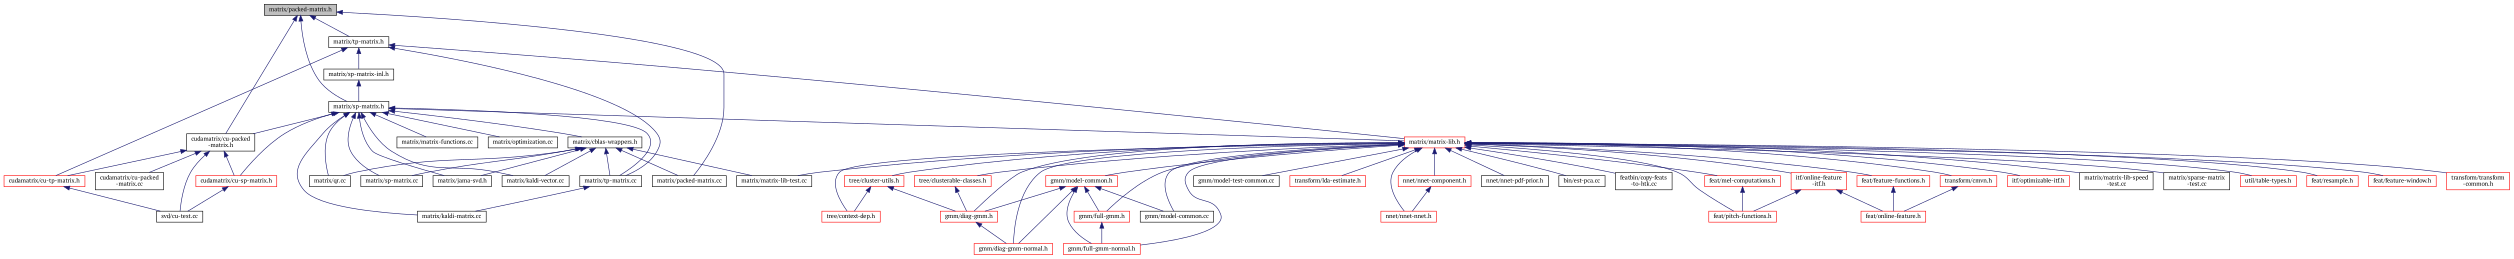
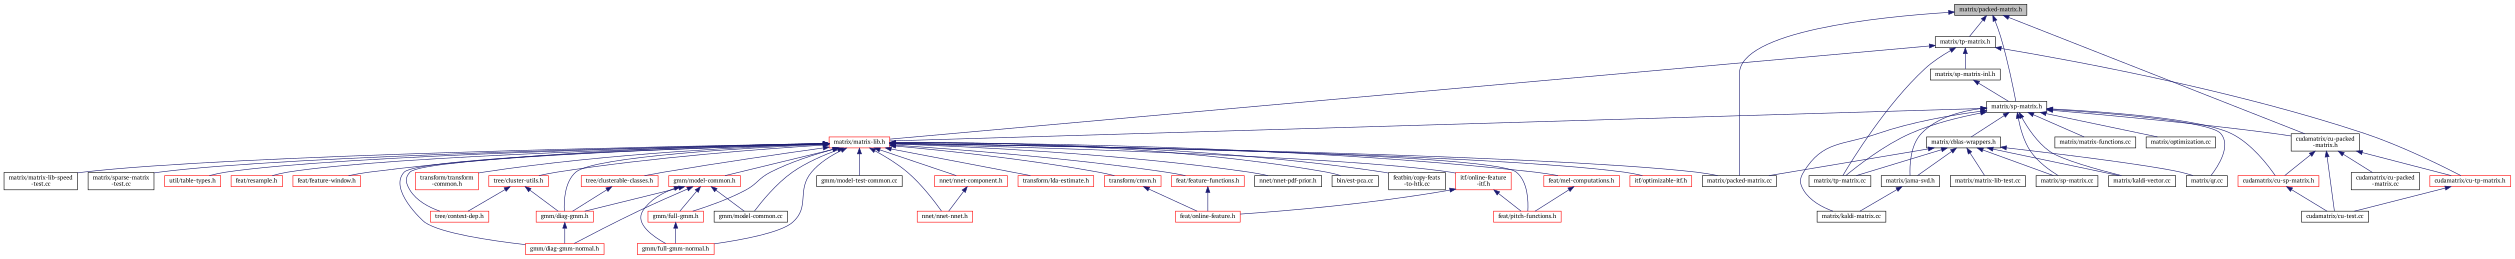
(1098, 151) -> (1307, 152)
(530, 200) -> (1878, 200)
(180, 217) -> (2335, 217)
